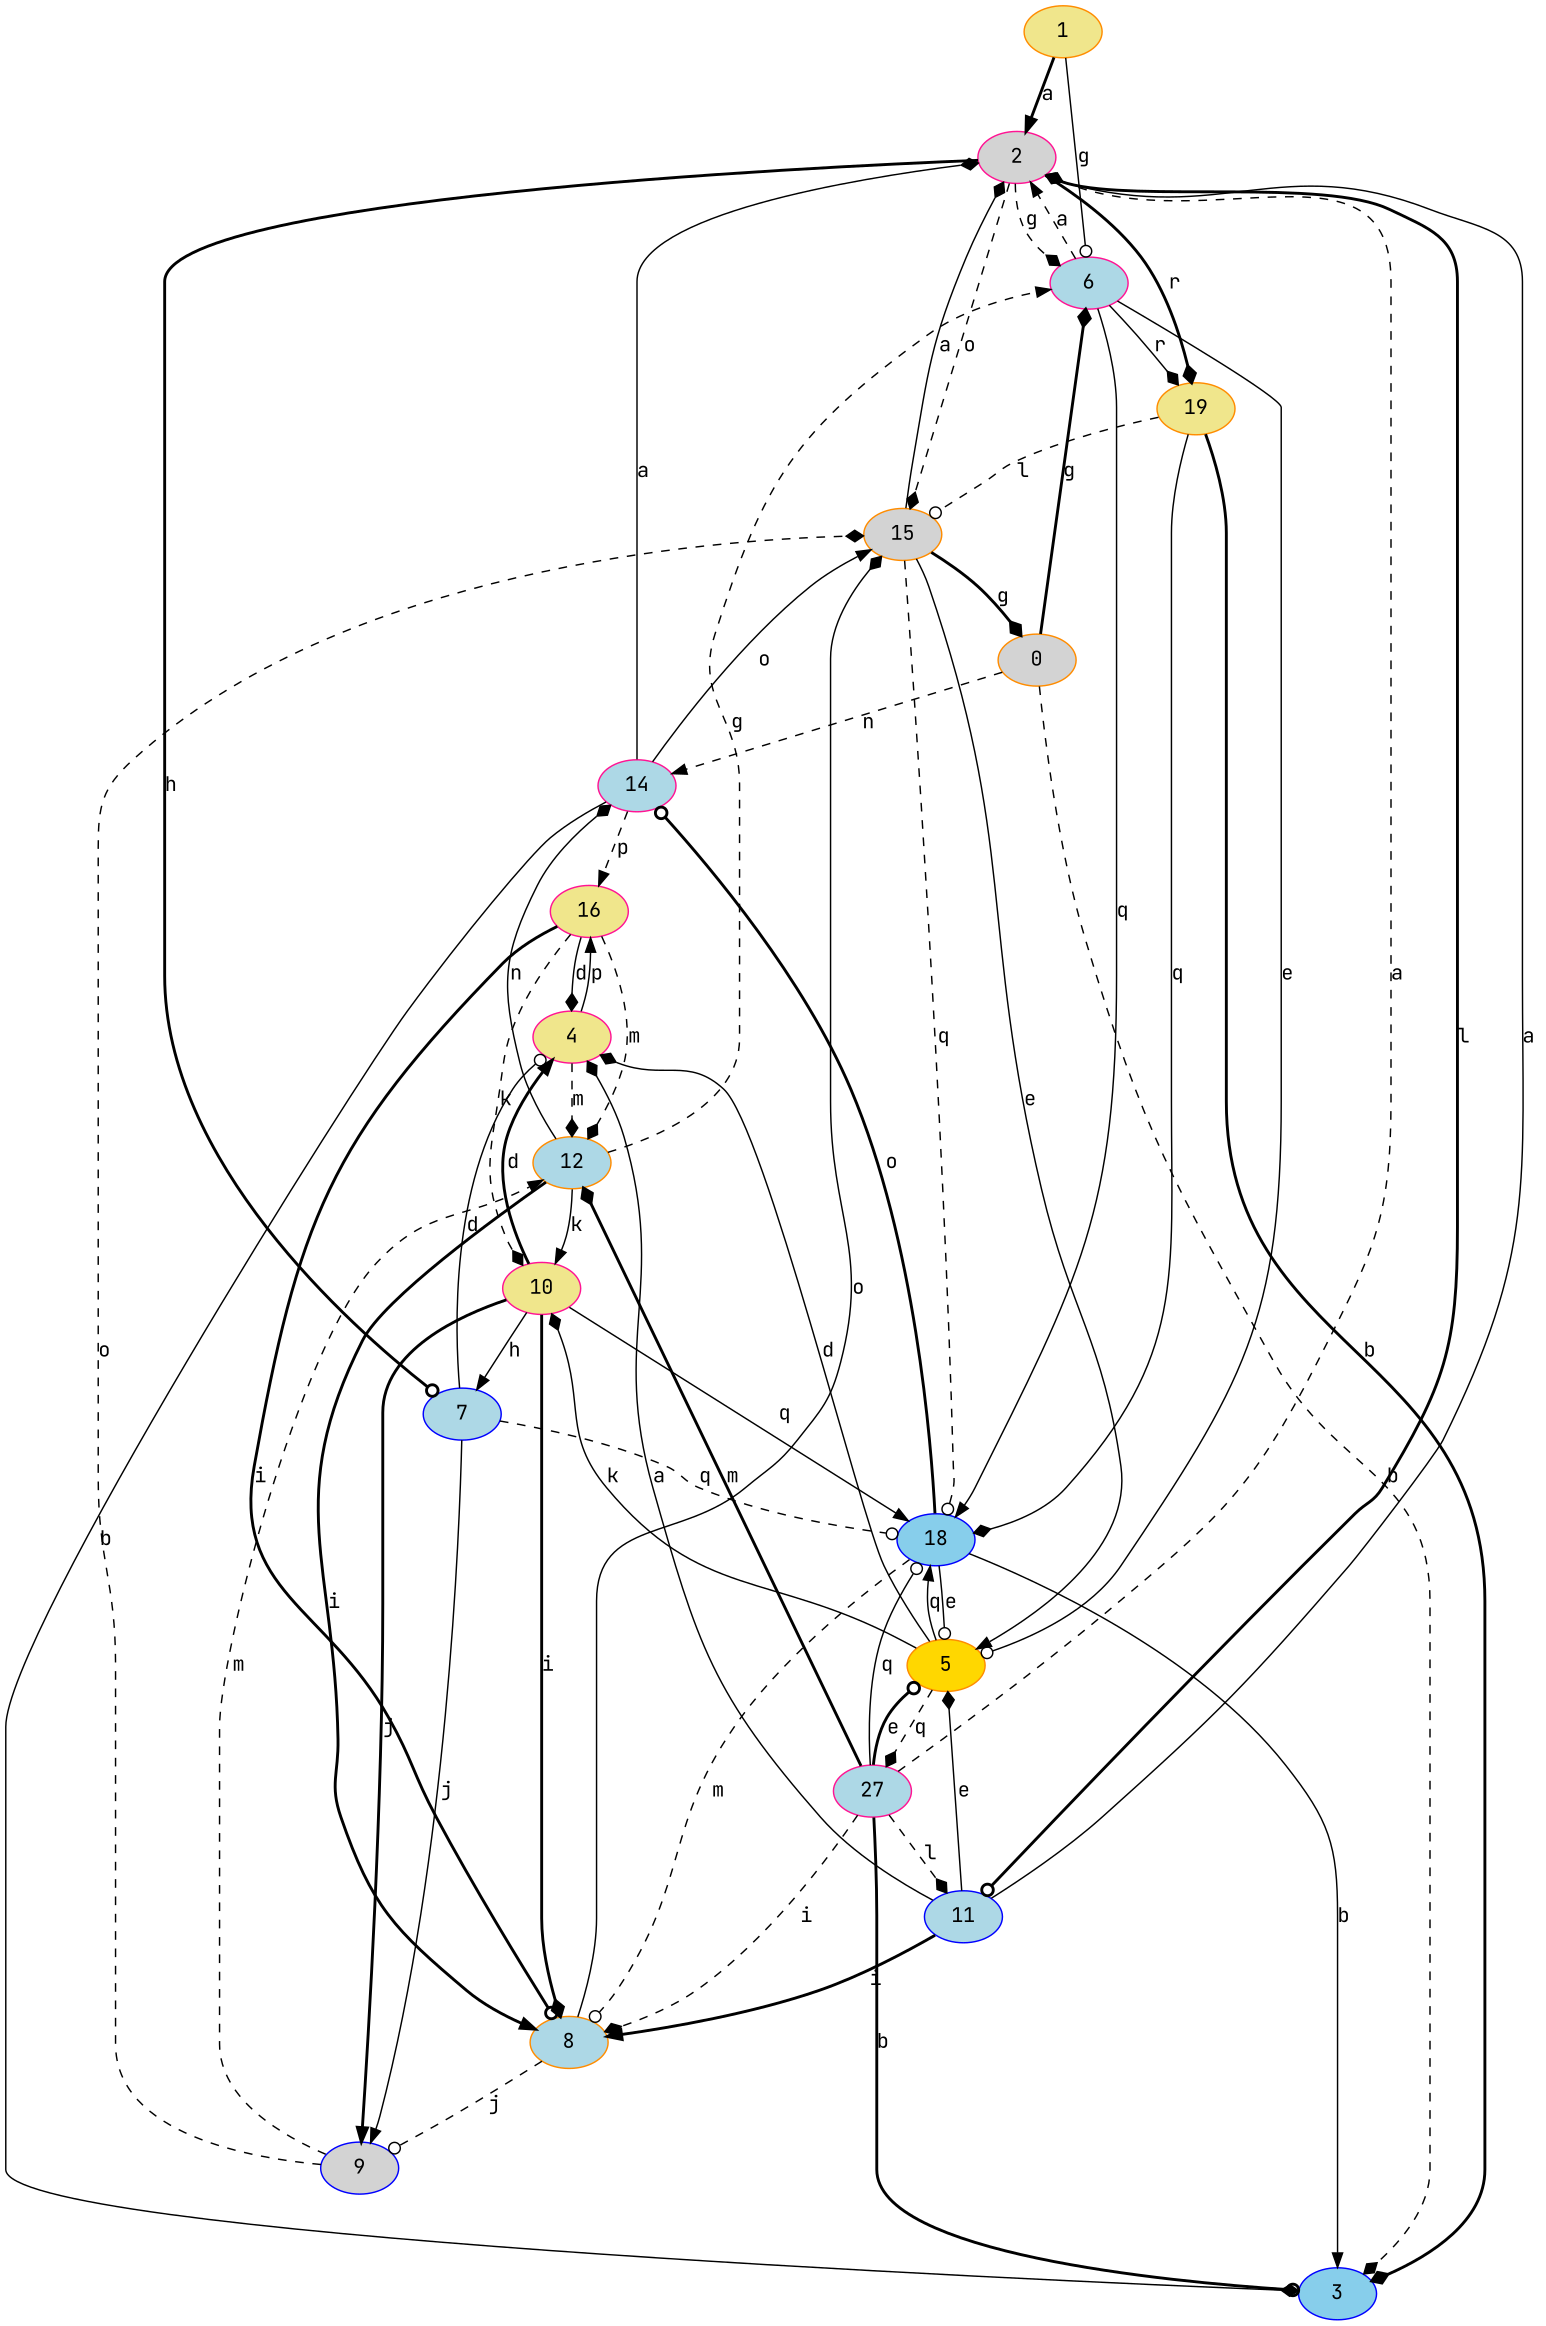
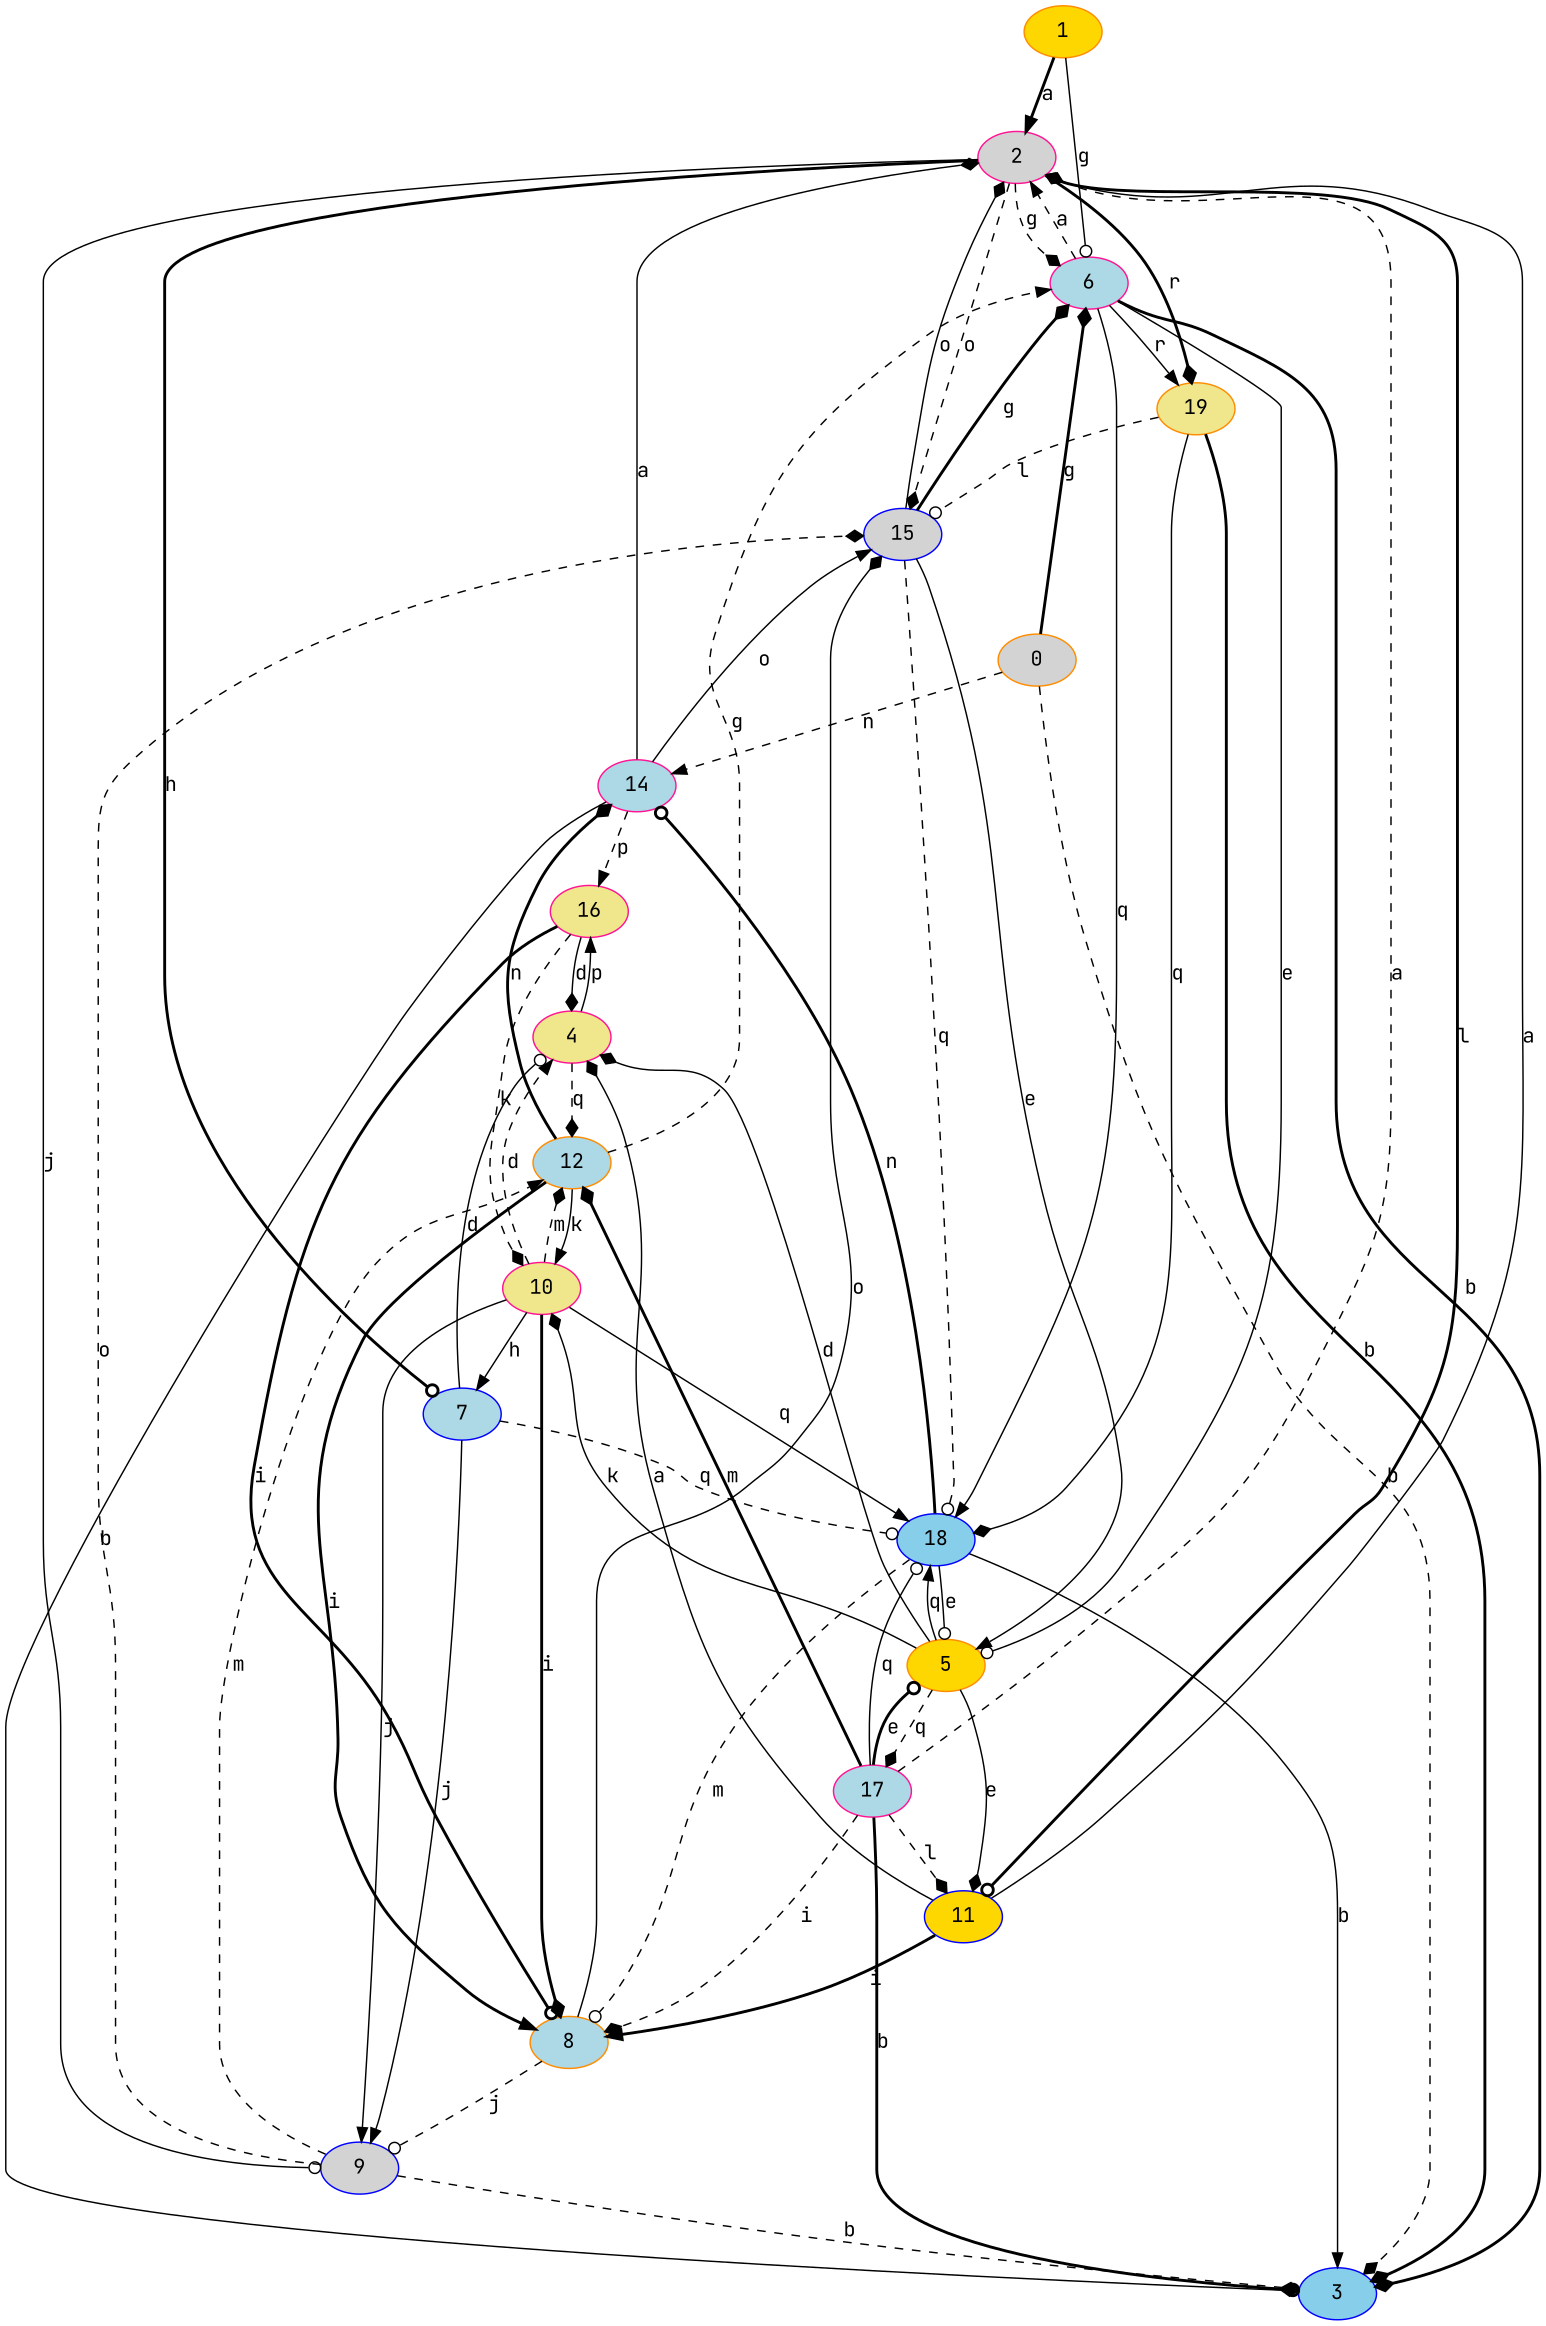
(1063, 32) -> (1063, 32)
(1140, 339) -> (1140, 339)
(945, 346) -> (945, 346)
(903, 534) -> (903, 534)
(974, 583) -> (983, 412)
none -> (43, 838)
(508, 977) -> (508, 977)
(627, 1031) -> (549, 1233)
(578, 1100) -> (578, 1100)
(892, 1163) -> (892, 1163)
(503, 1165) -> (503, 1165)
none -> (1425, 1276)
(382, 1681) -> (382, 1681)
(872, 1791) -> (872, 1791)
(955, 1800) -> (985, 1780)
(963, 1917) -> (963, 1917)
none -> (838, 2241)
